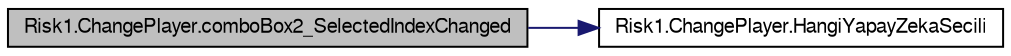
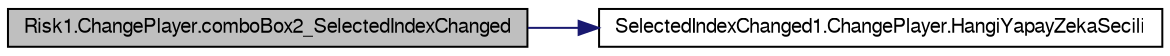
(801, 28) -> (881, 28)
